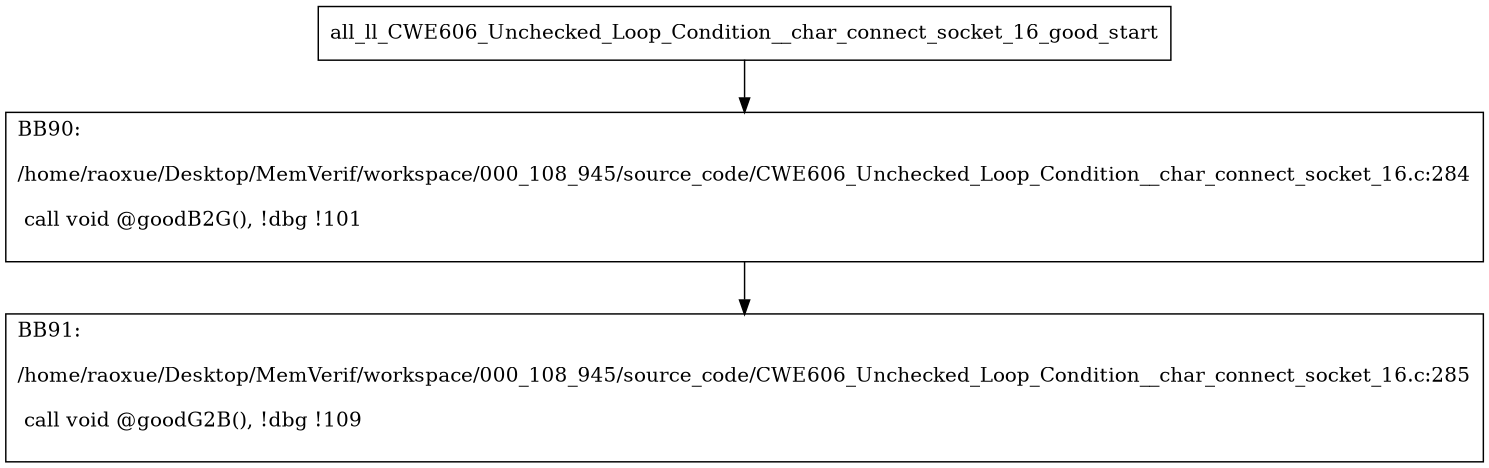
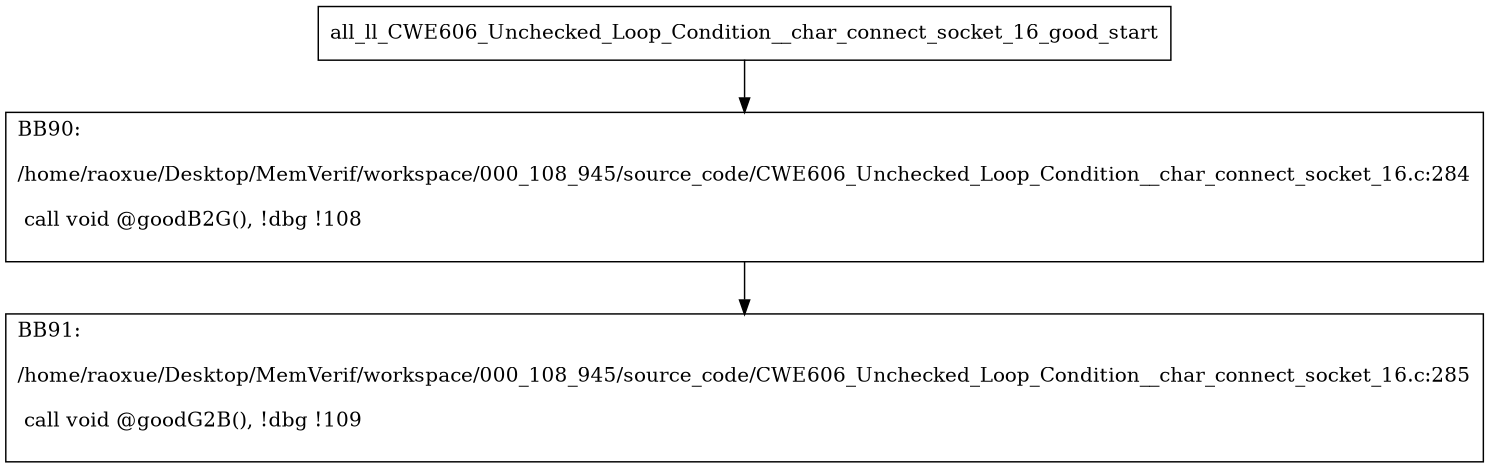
(190, 220) -> (190, 220)
